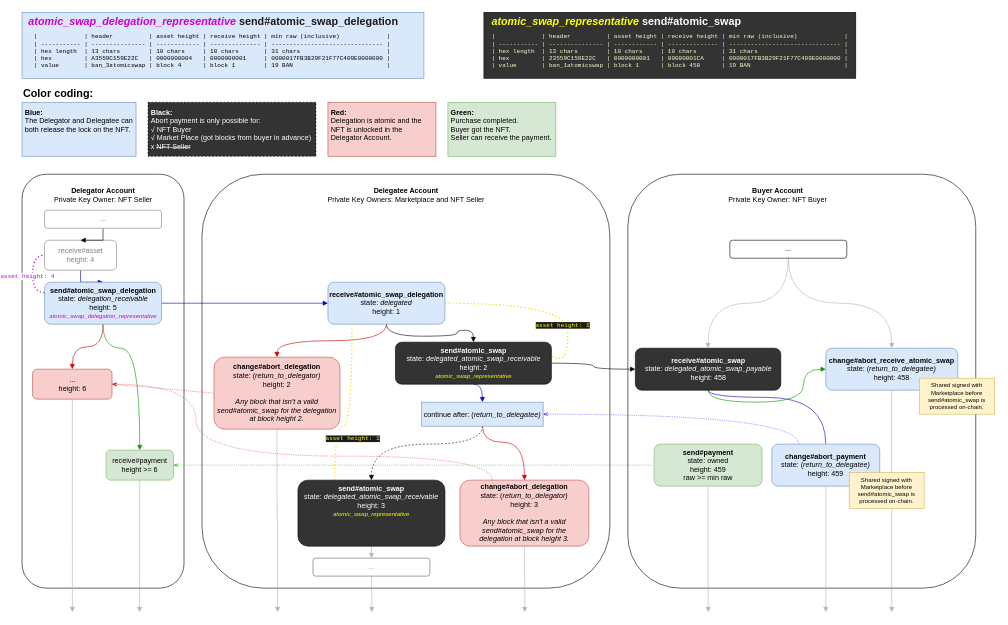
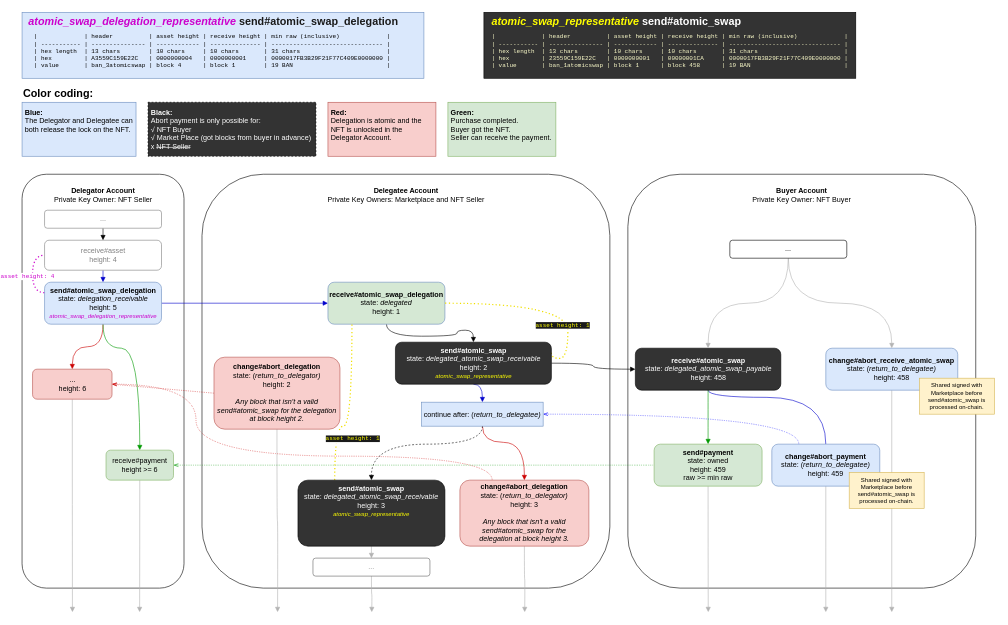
(778, 195) -> (802, 195)
(80, 255) -> (103, 255)
(386, 303) -> (386, 303)
(361, 339) -> none
(800, 393) -> (708, 438)
